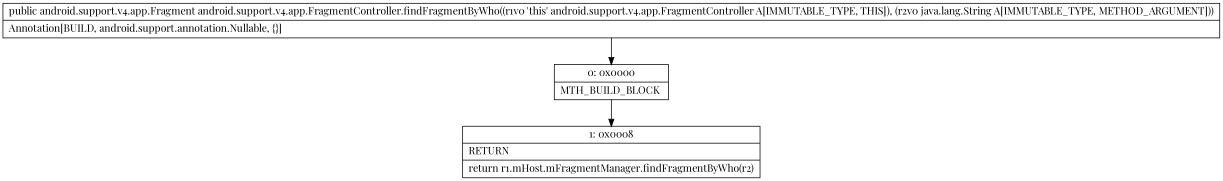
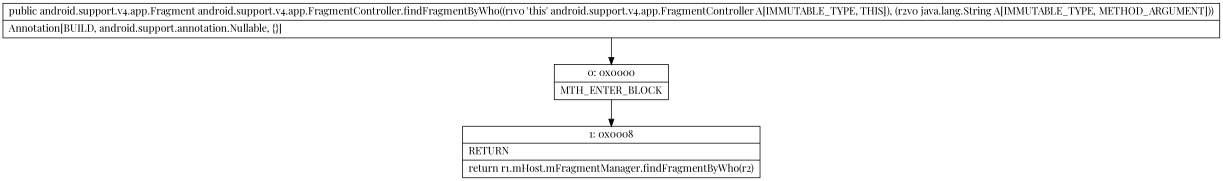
(610, 91) -> (611, 91)
